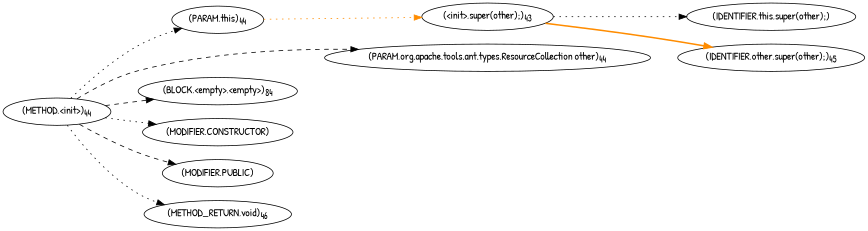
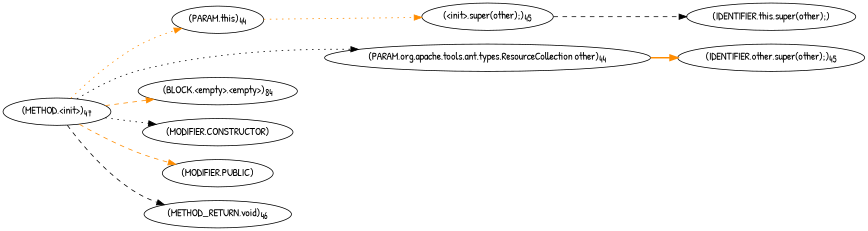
(528, 16) -> (528, 16)
(616, 17) -> (616, 17)
(625, 34) -> (660, 58)
(210, 57) -> (210, 57)
(119, 58) -> (119, 58)
(126, 103) -> (126, 103)
(88, 111) -> (88, 111)
(123, 146) -> (123, 146)
(107, 170) -> (107, 170)
